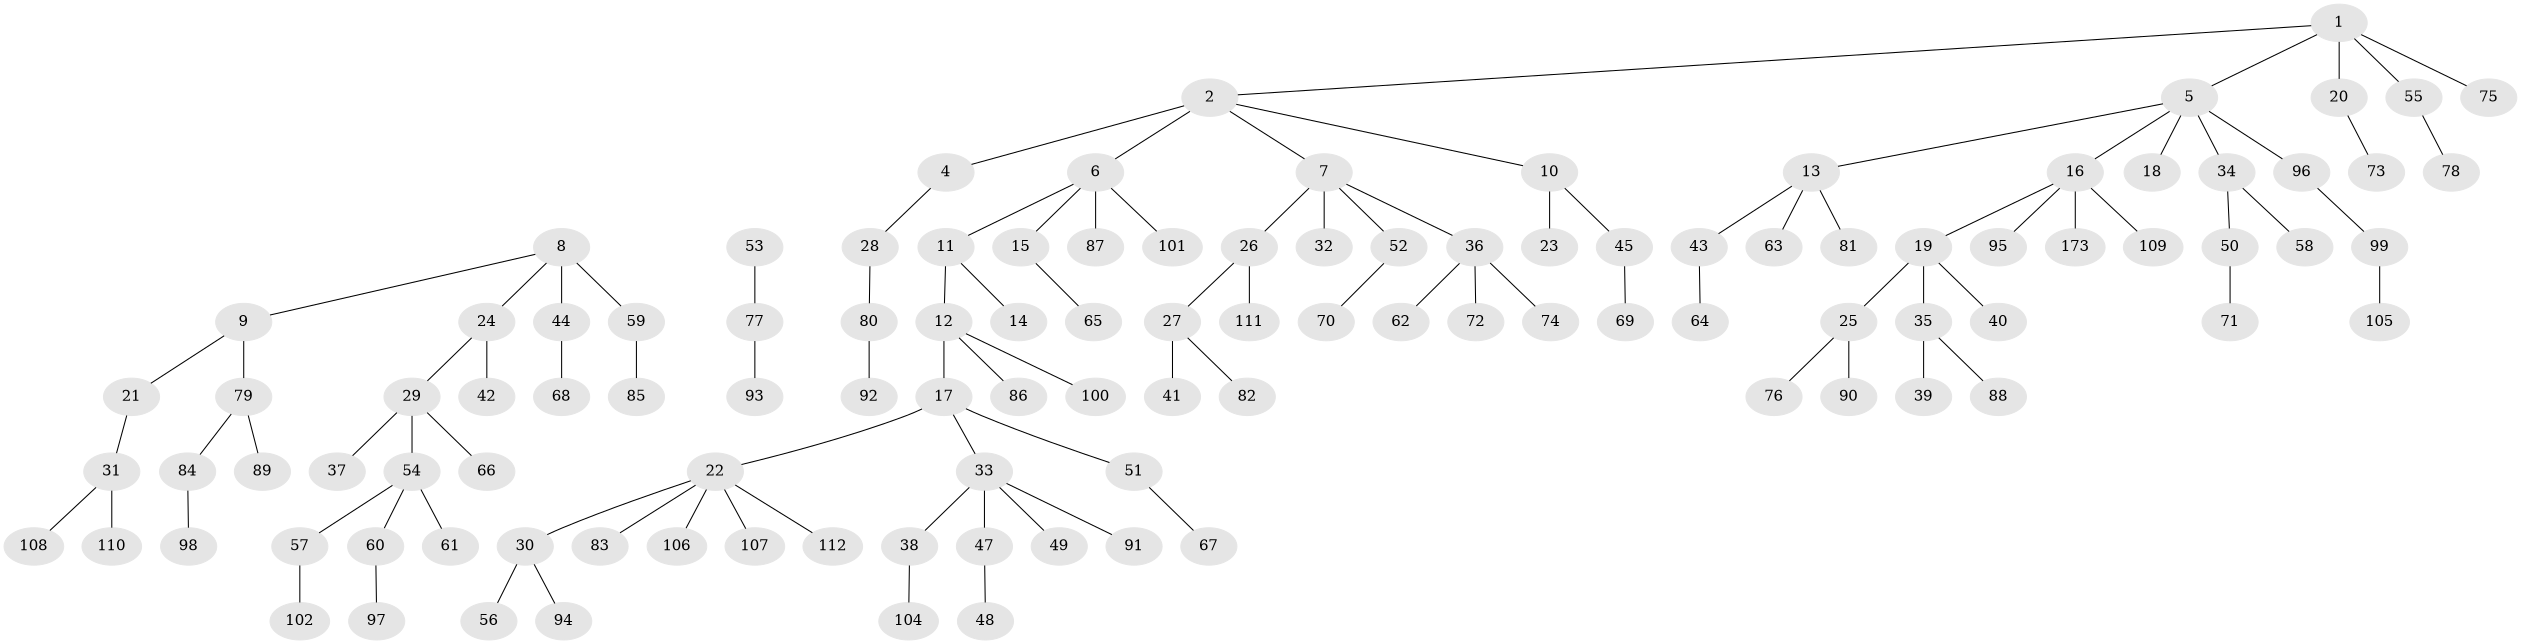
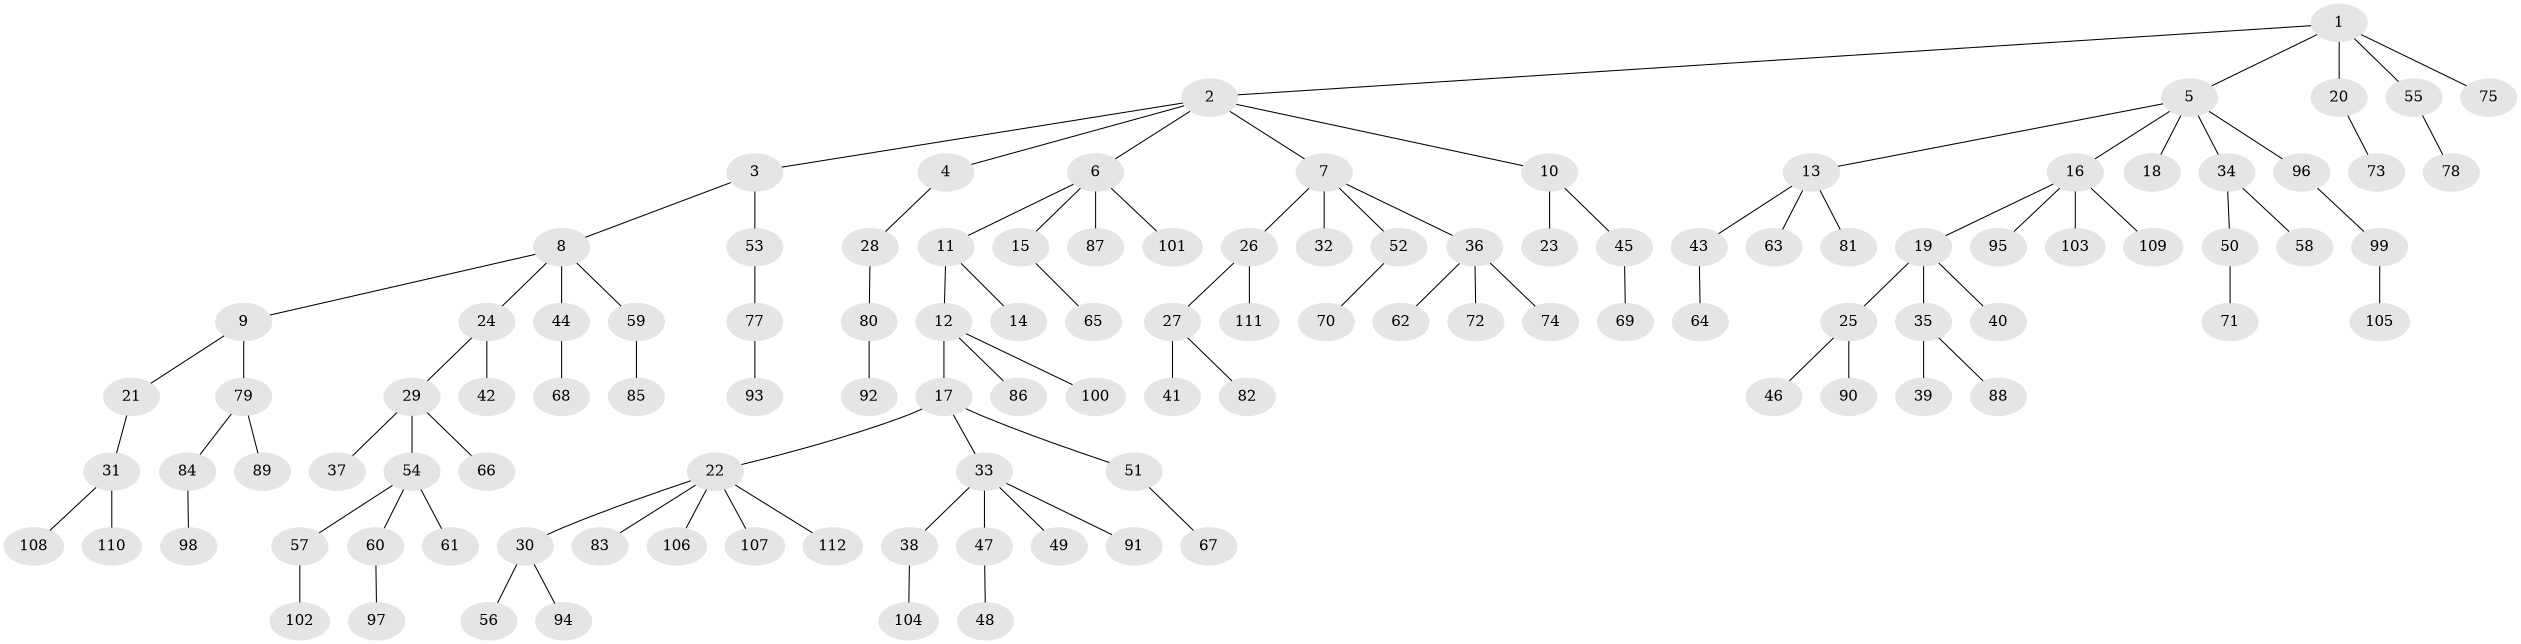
none -> (755, 172)
(2075, 247) -> (2075, 247)
(1774, 397) -> (1774, 397)
